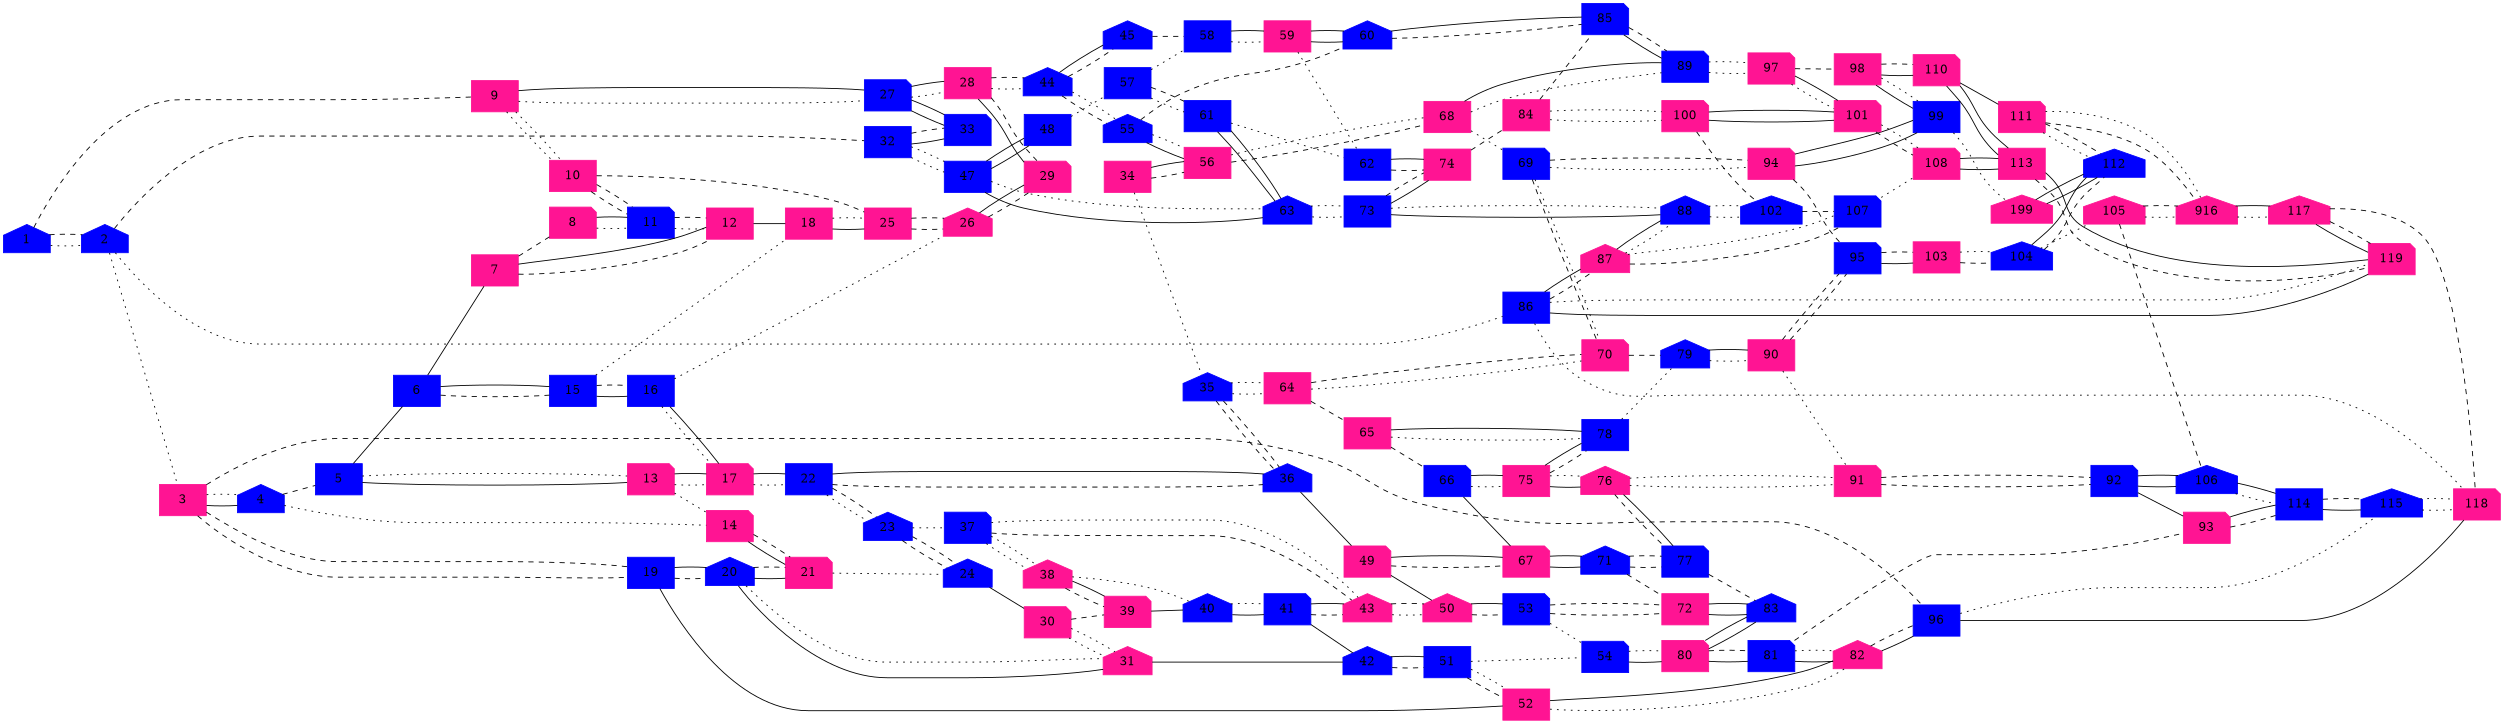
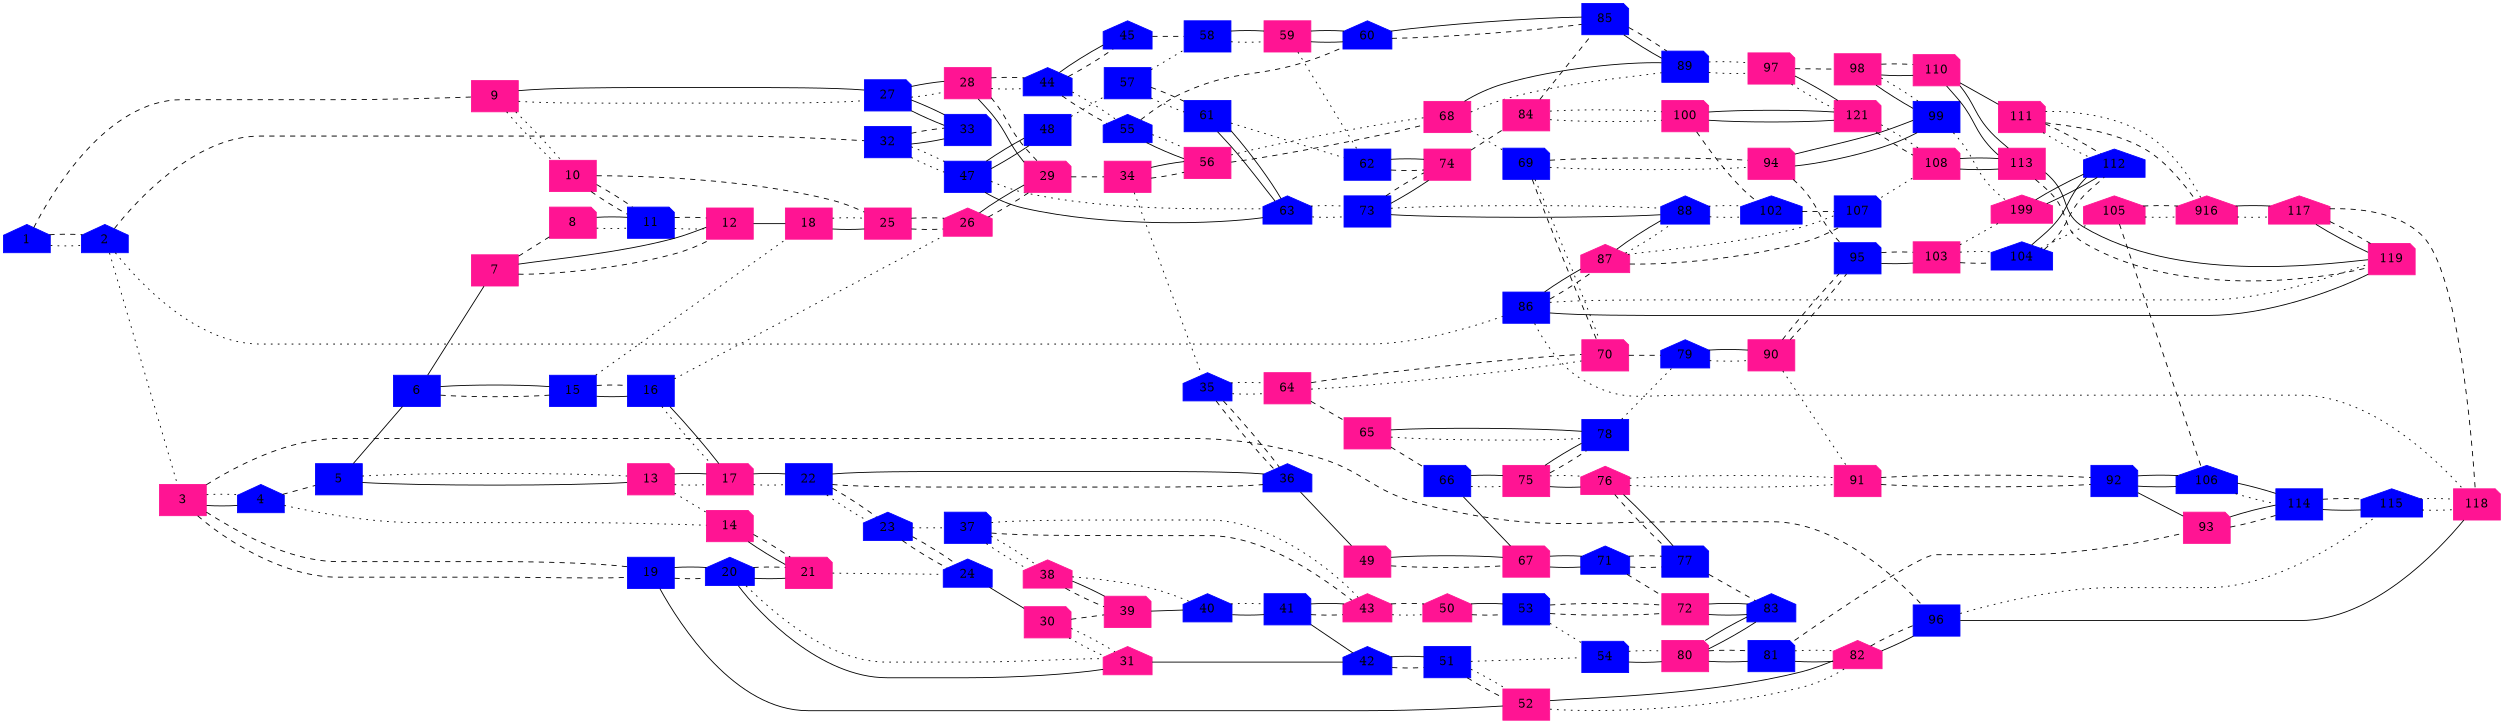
(1858, 116) -> (1858, 116)
none -> (1088, 177)
none -> (1979, 234)
(1411, 588) -> none
